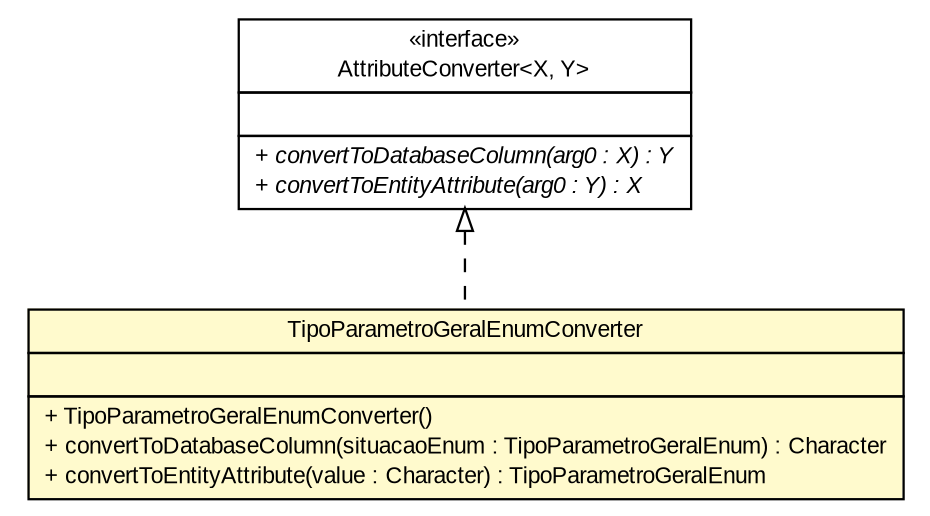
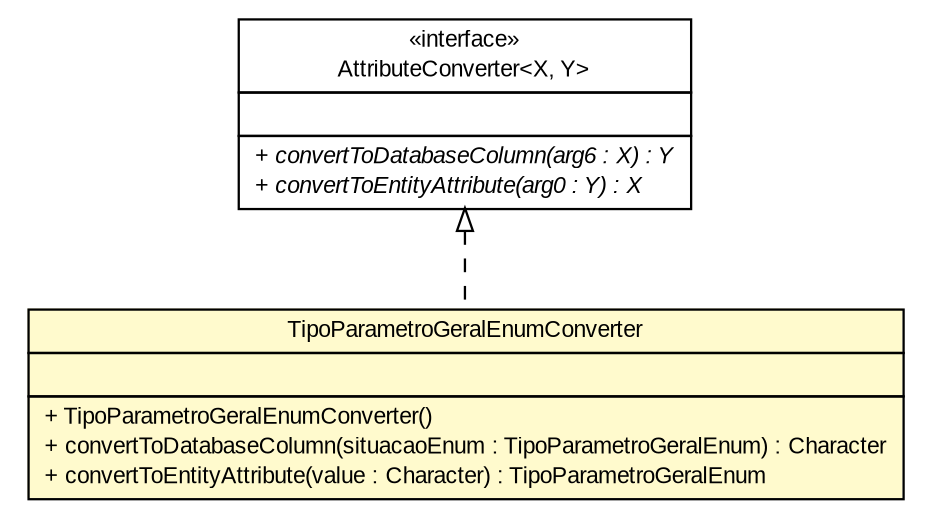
(465, 157) -> (465, 157)
